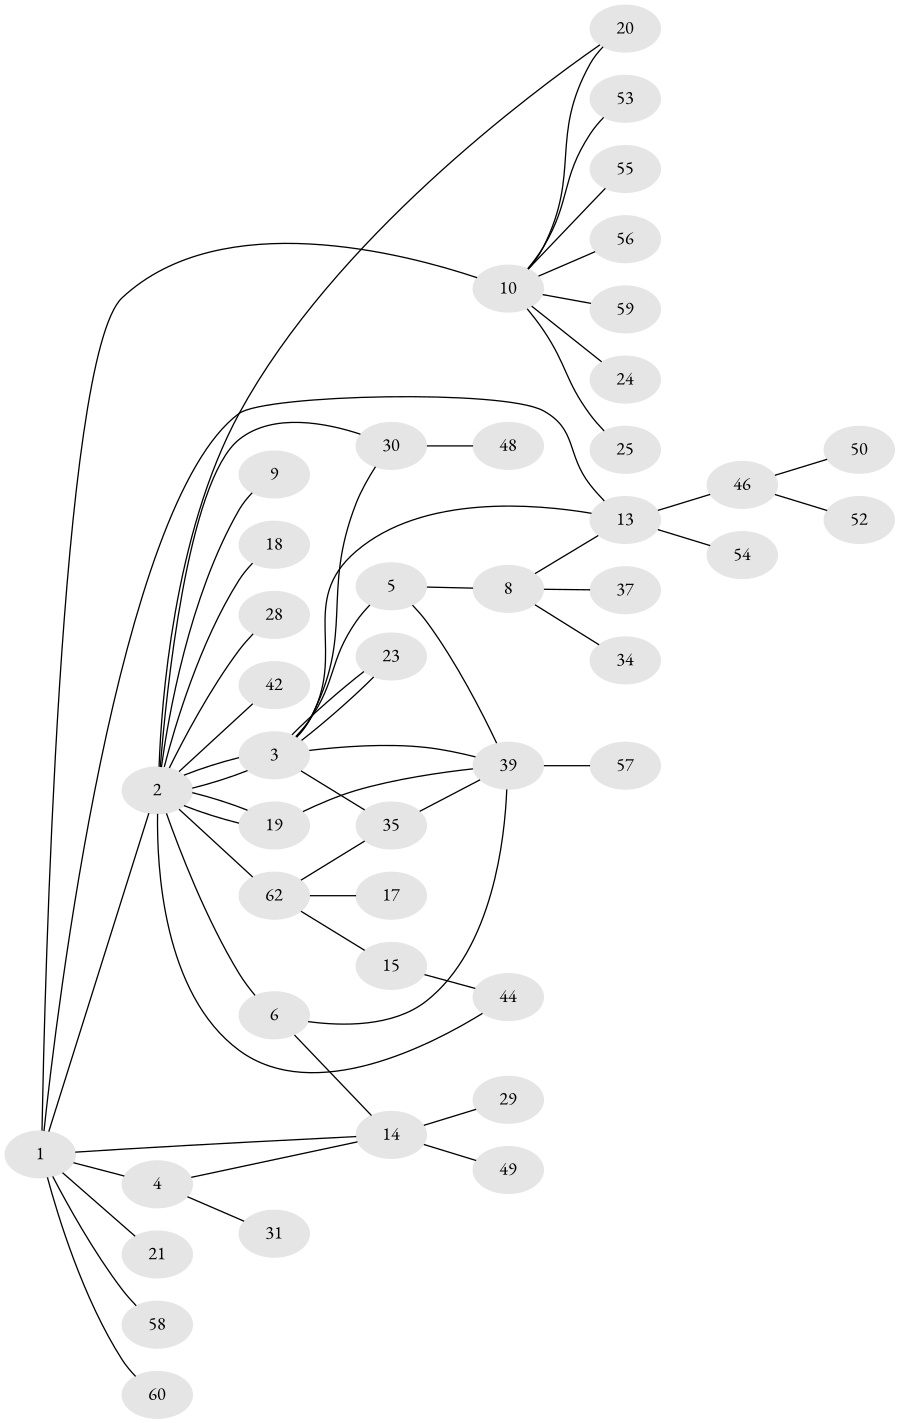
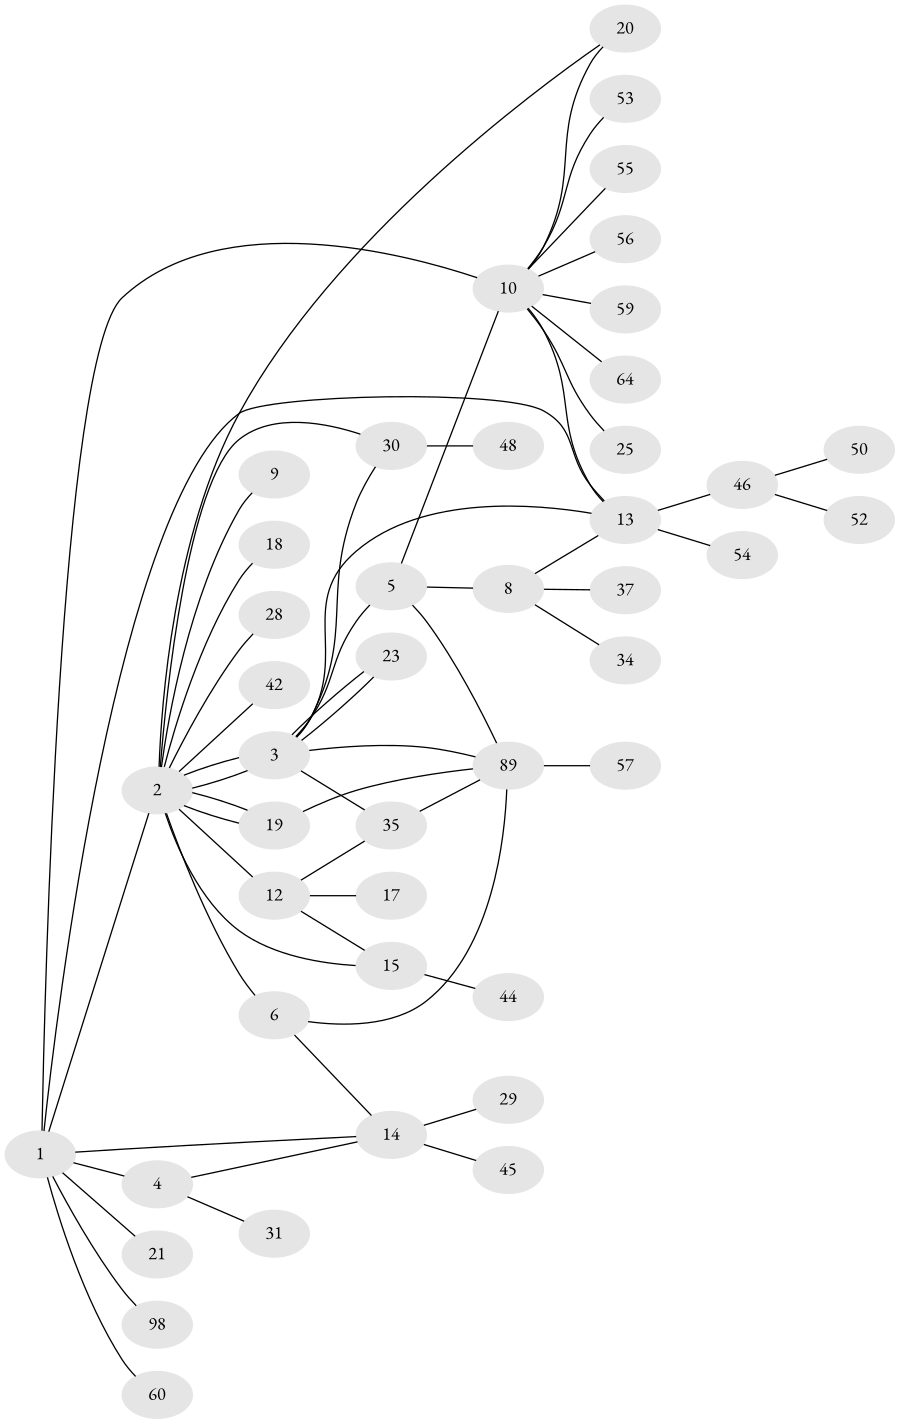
(625, 380) -> (625, 380)
none -> (565, 405)
none -> (450, 437)
(508, 766) -> (508, 766)
(274, 896) -> (274, 896)
(240, 1051) -> (232, 925)
(508, 1170) -> (508, 1170)
(157, 1325) -> (157, 1325)
